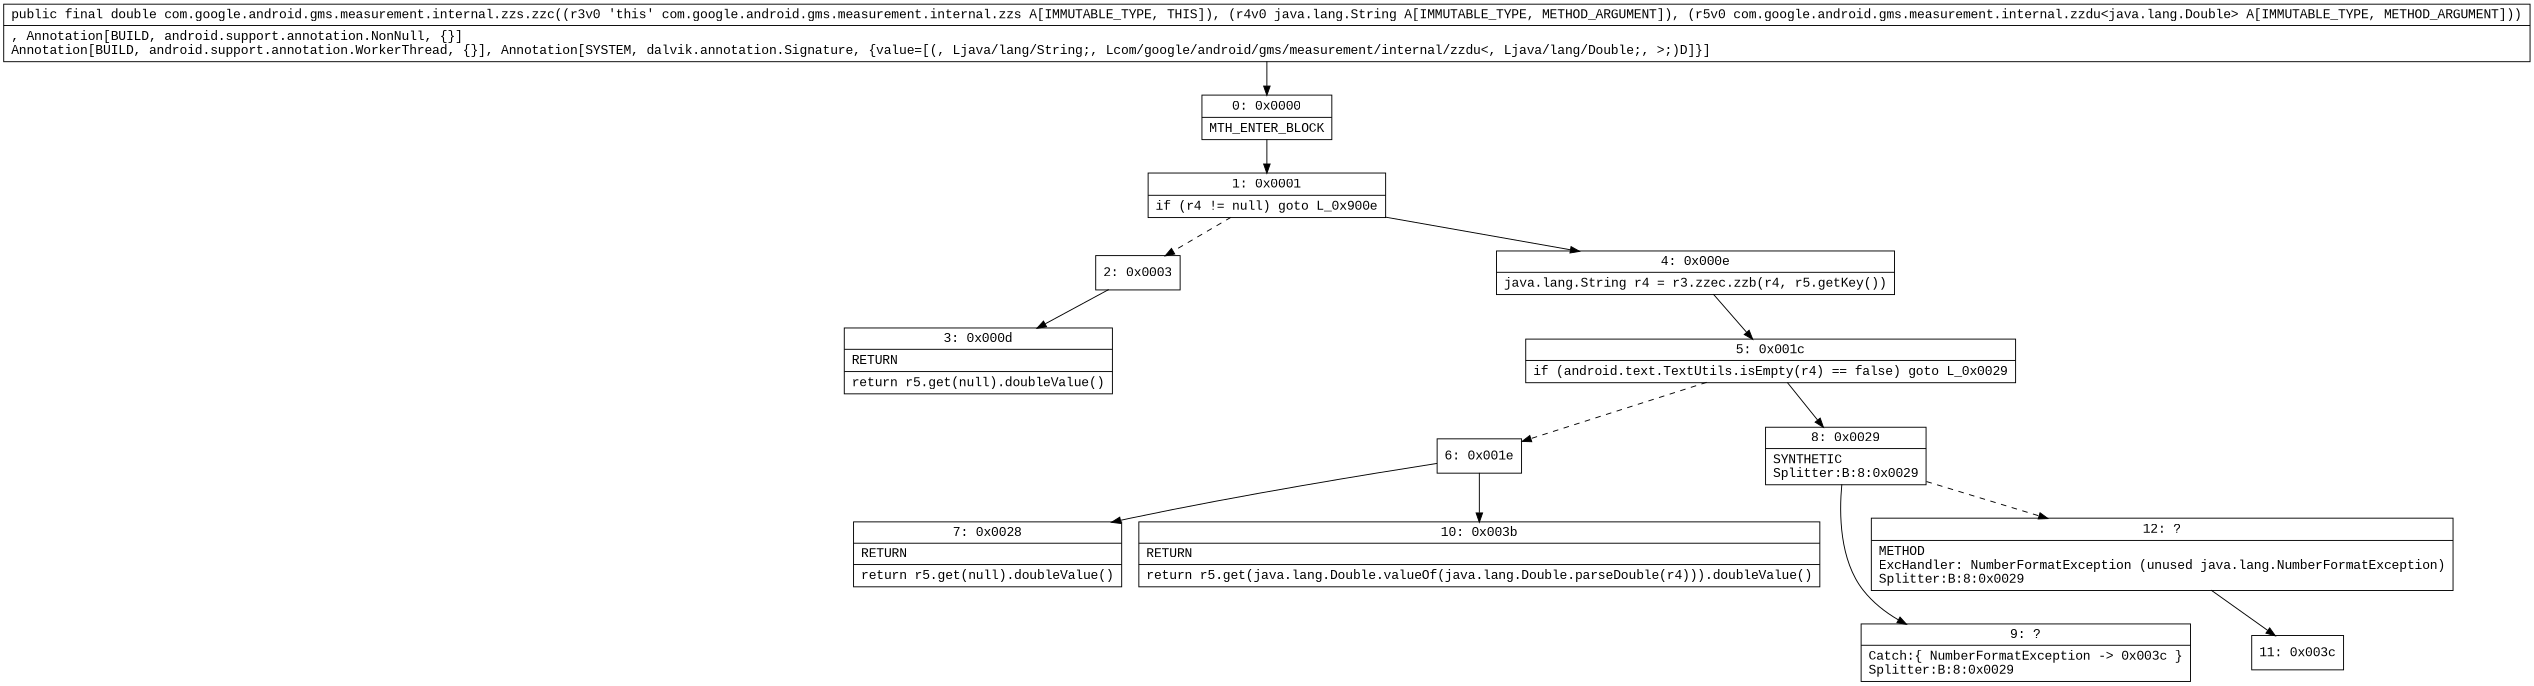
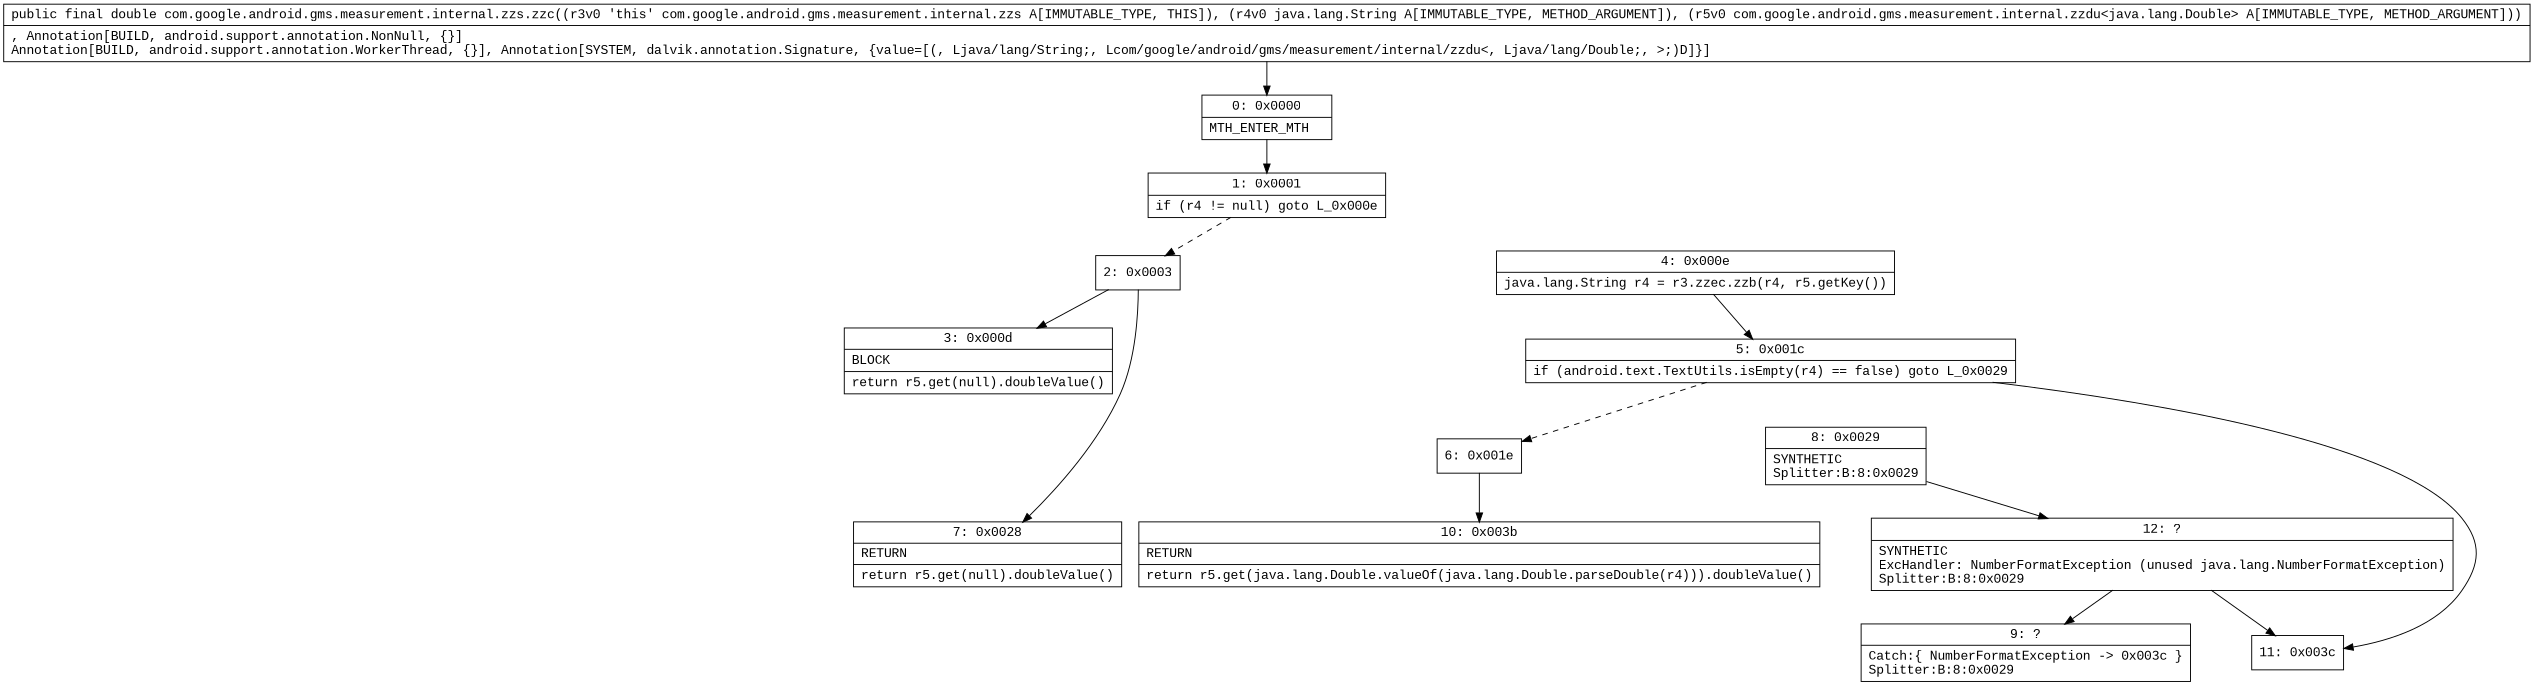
(1267, 128) -> (1259, 128)
(1267, 206) -> (1267, 206)
(1478, 233) -> none
(875, 360) -> (871, 360)
(1802, 401) -> (2336, 449)
(1279, 490) -> (1110, 415)
(1983, 499) -> (1983, 499)
(1902, 551) -> (1914, 551)
(1848, 562) -> (2093, 604)
